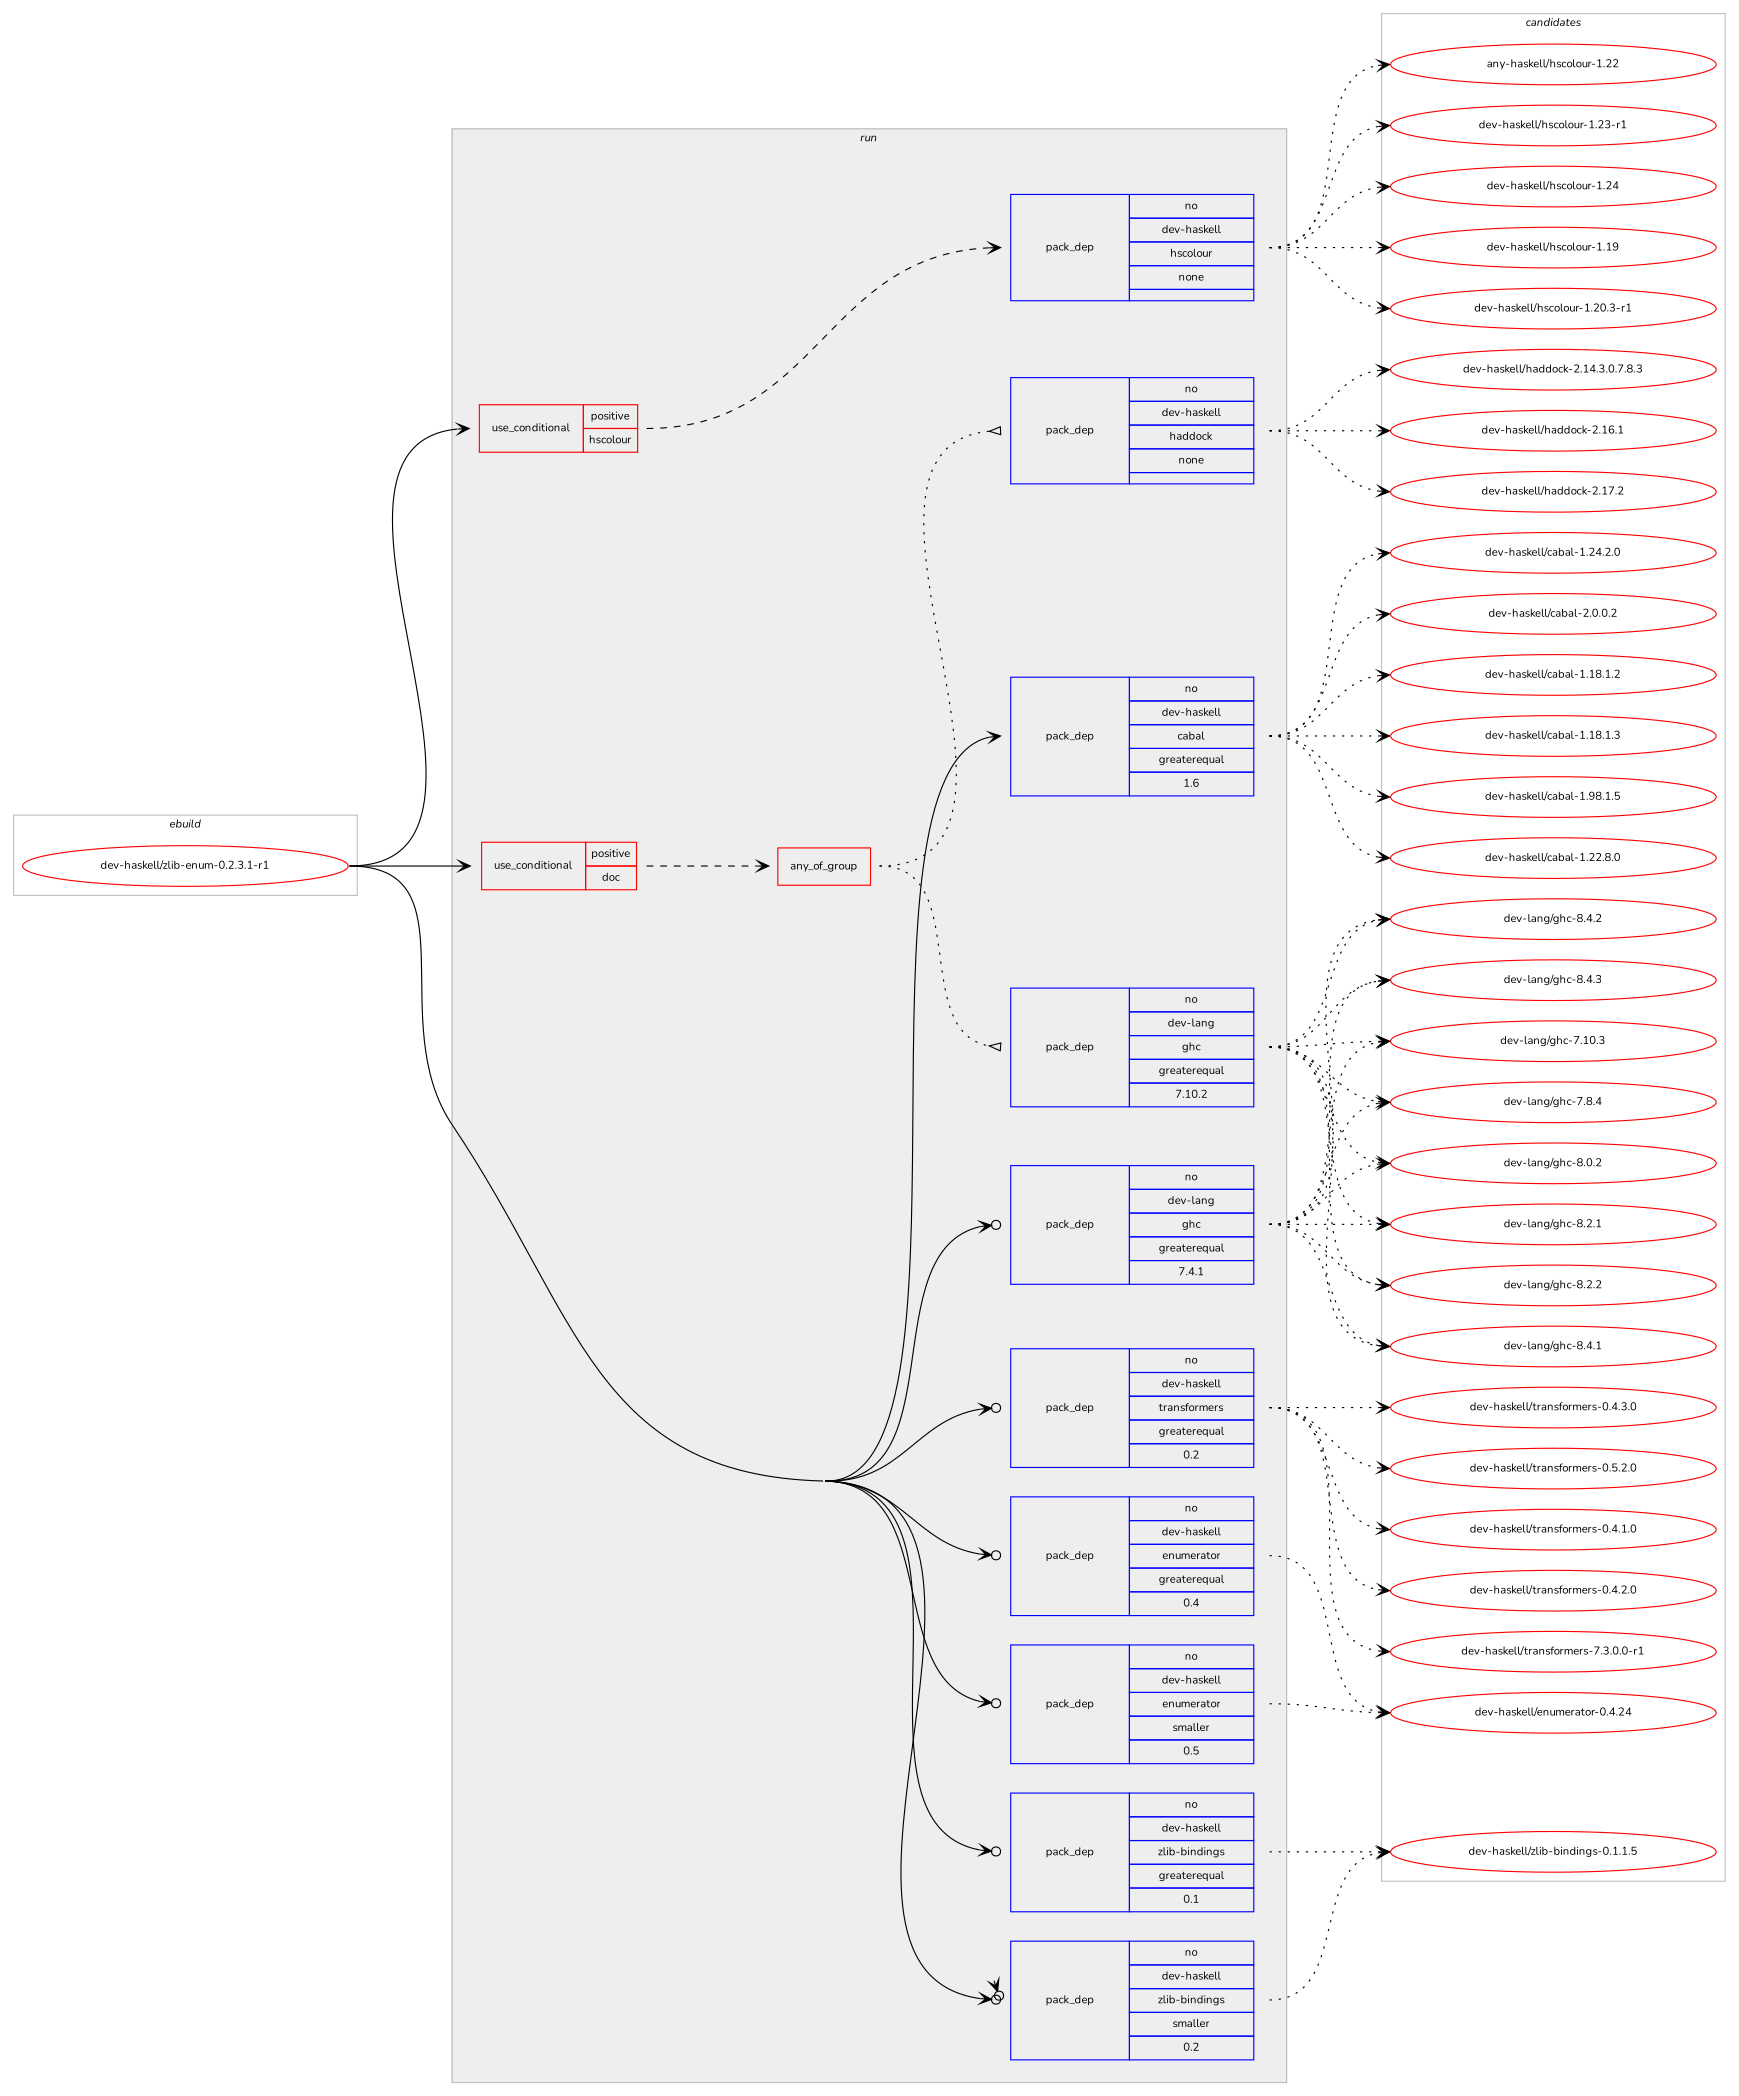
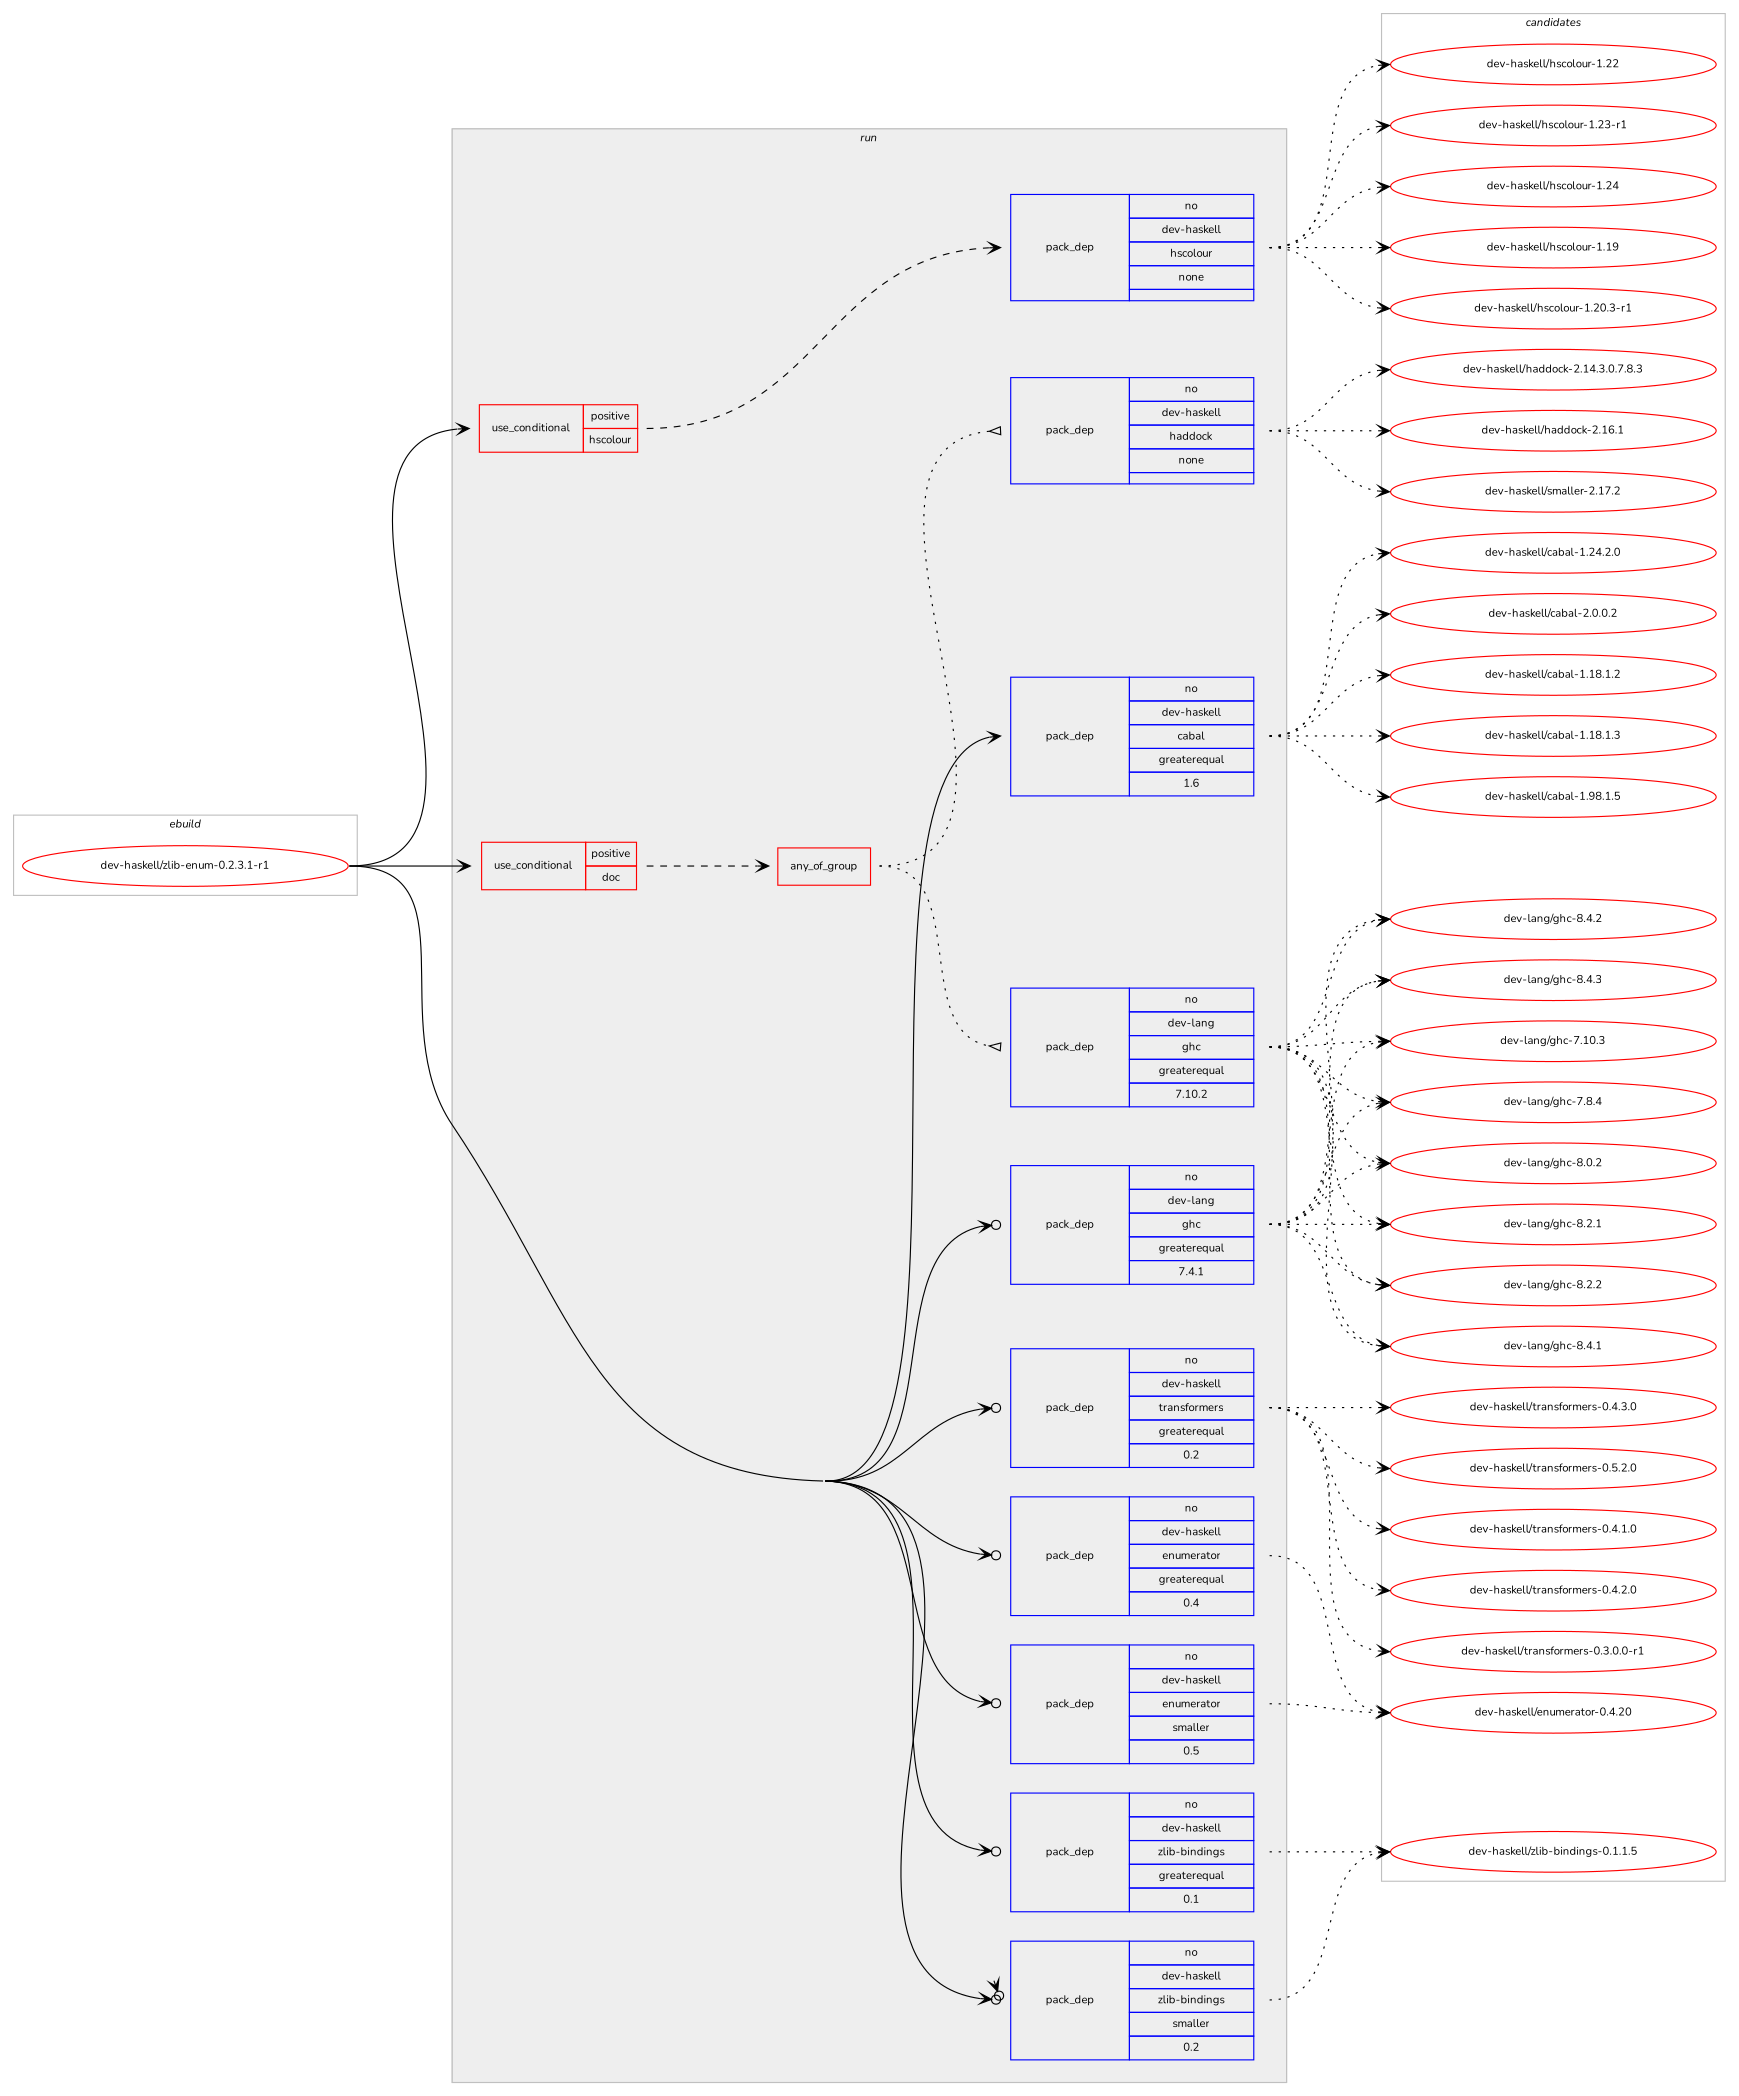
(1553, 64) -> (1553, 64)
(1553, 492) -> (1553, 492)
(1553, 858) -> none
(1553, 1652) -> (1553, 1652)
(1553, 1713) -> (1553, 1713)
